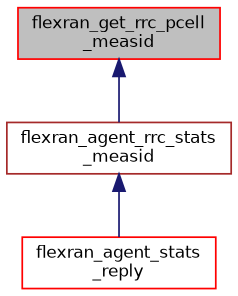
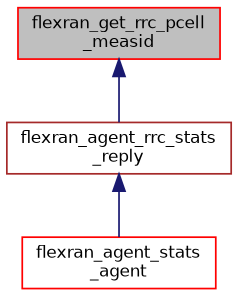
(119, 148) -> (119, 148)
(119, 263) -> (119, 263)
